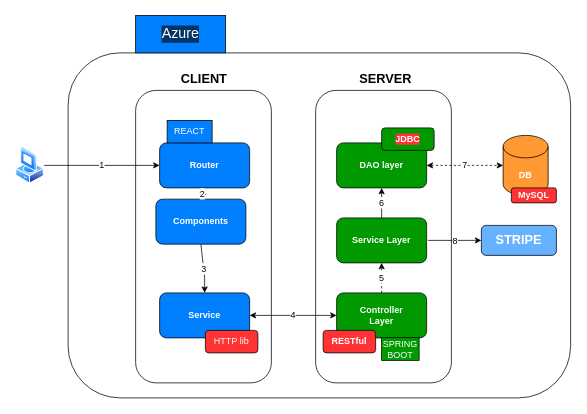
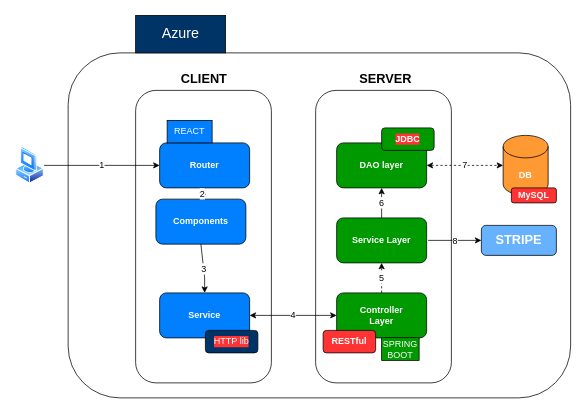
(180, 34) -> (180, 34)
(231, 342) -> (231, 342)
